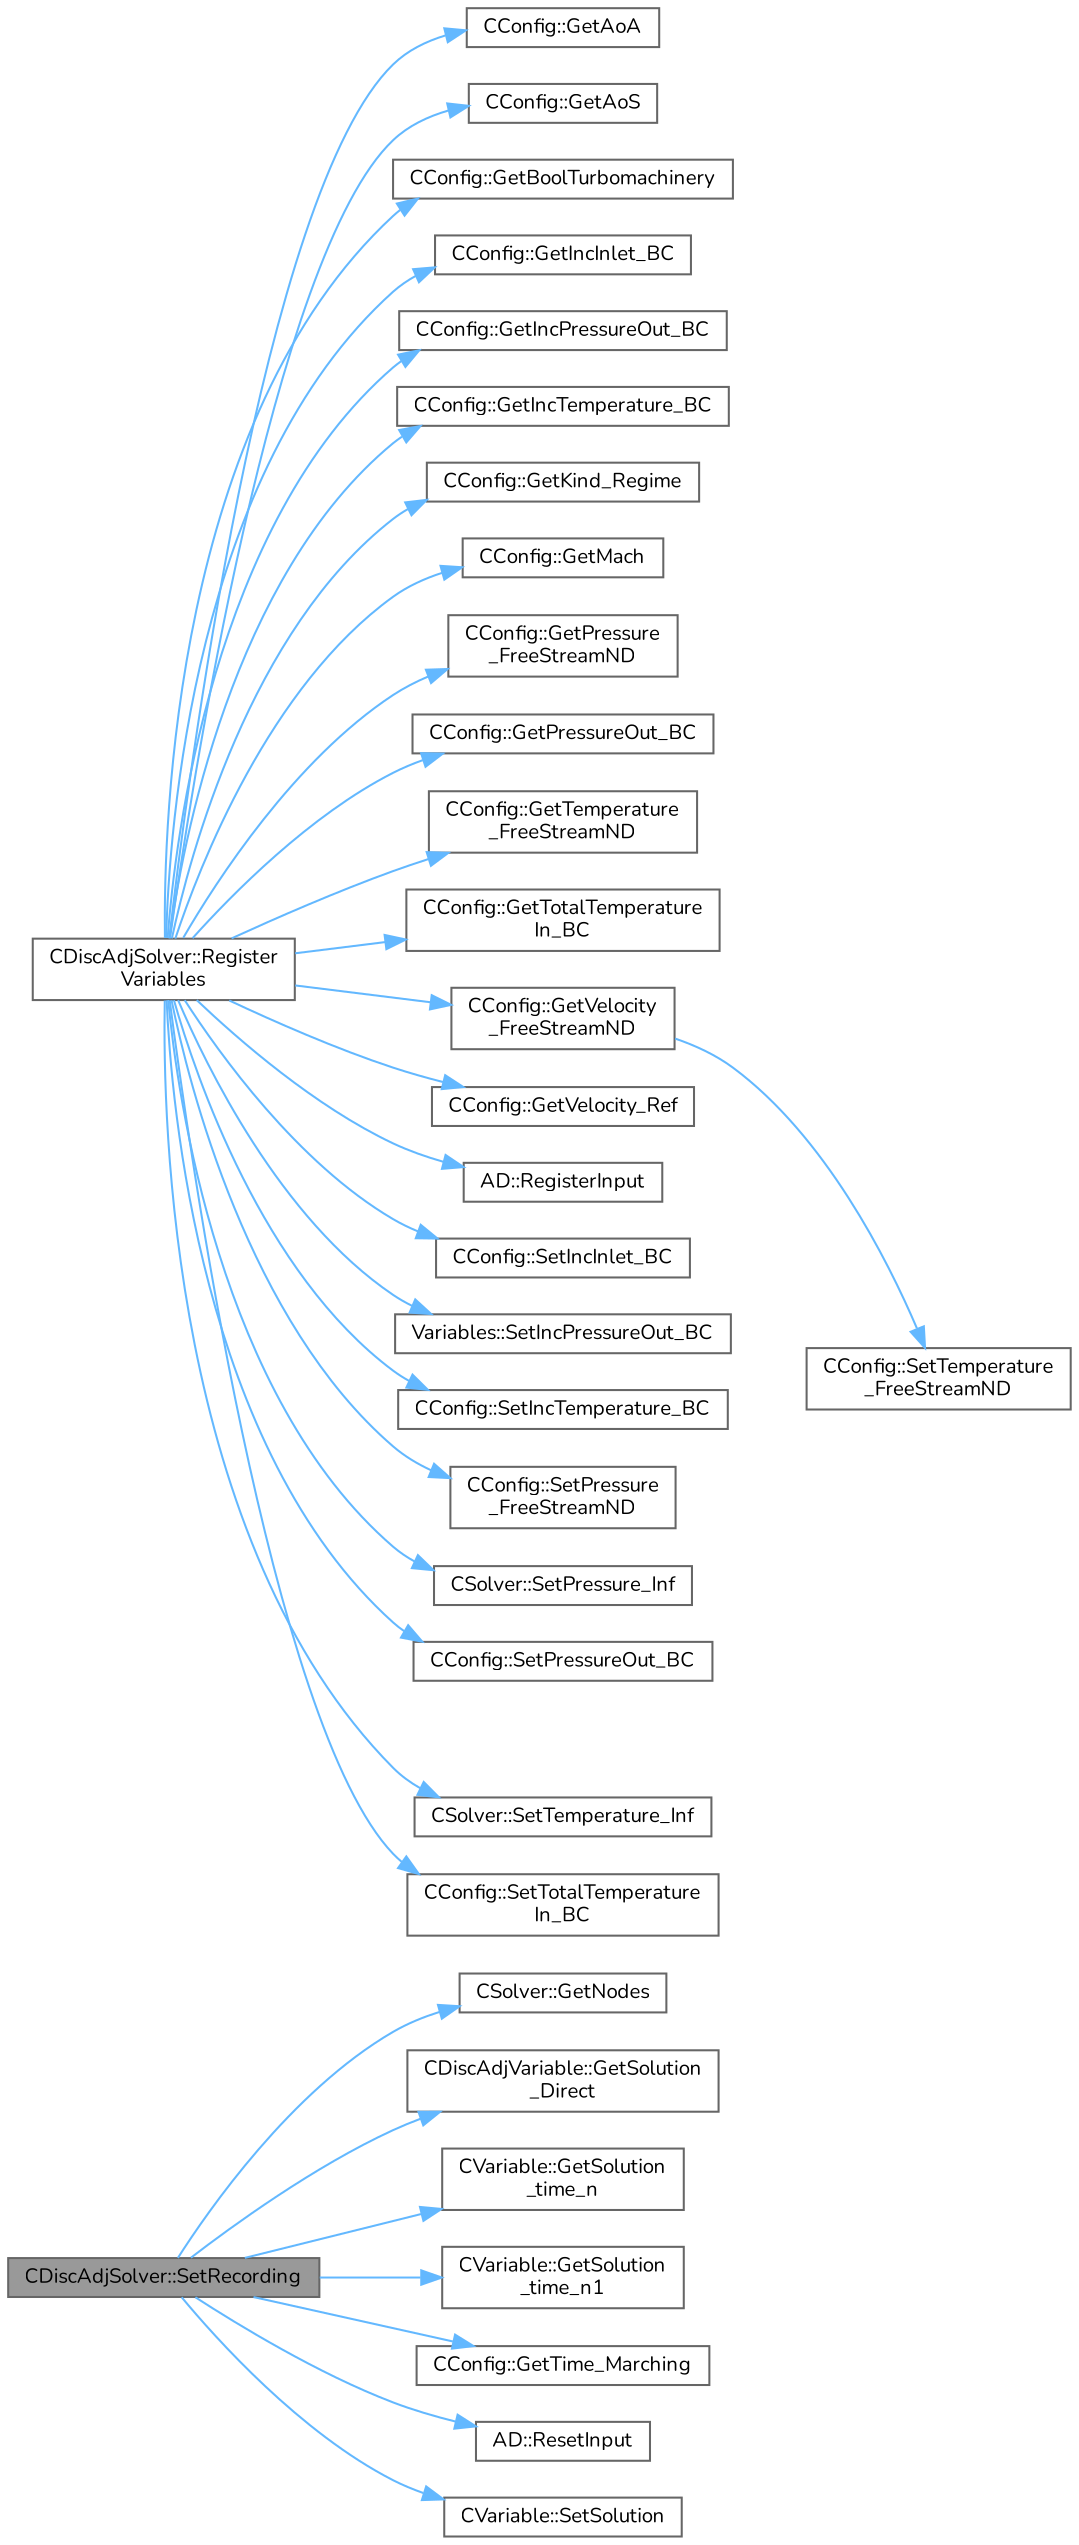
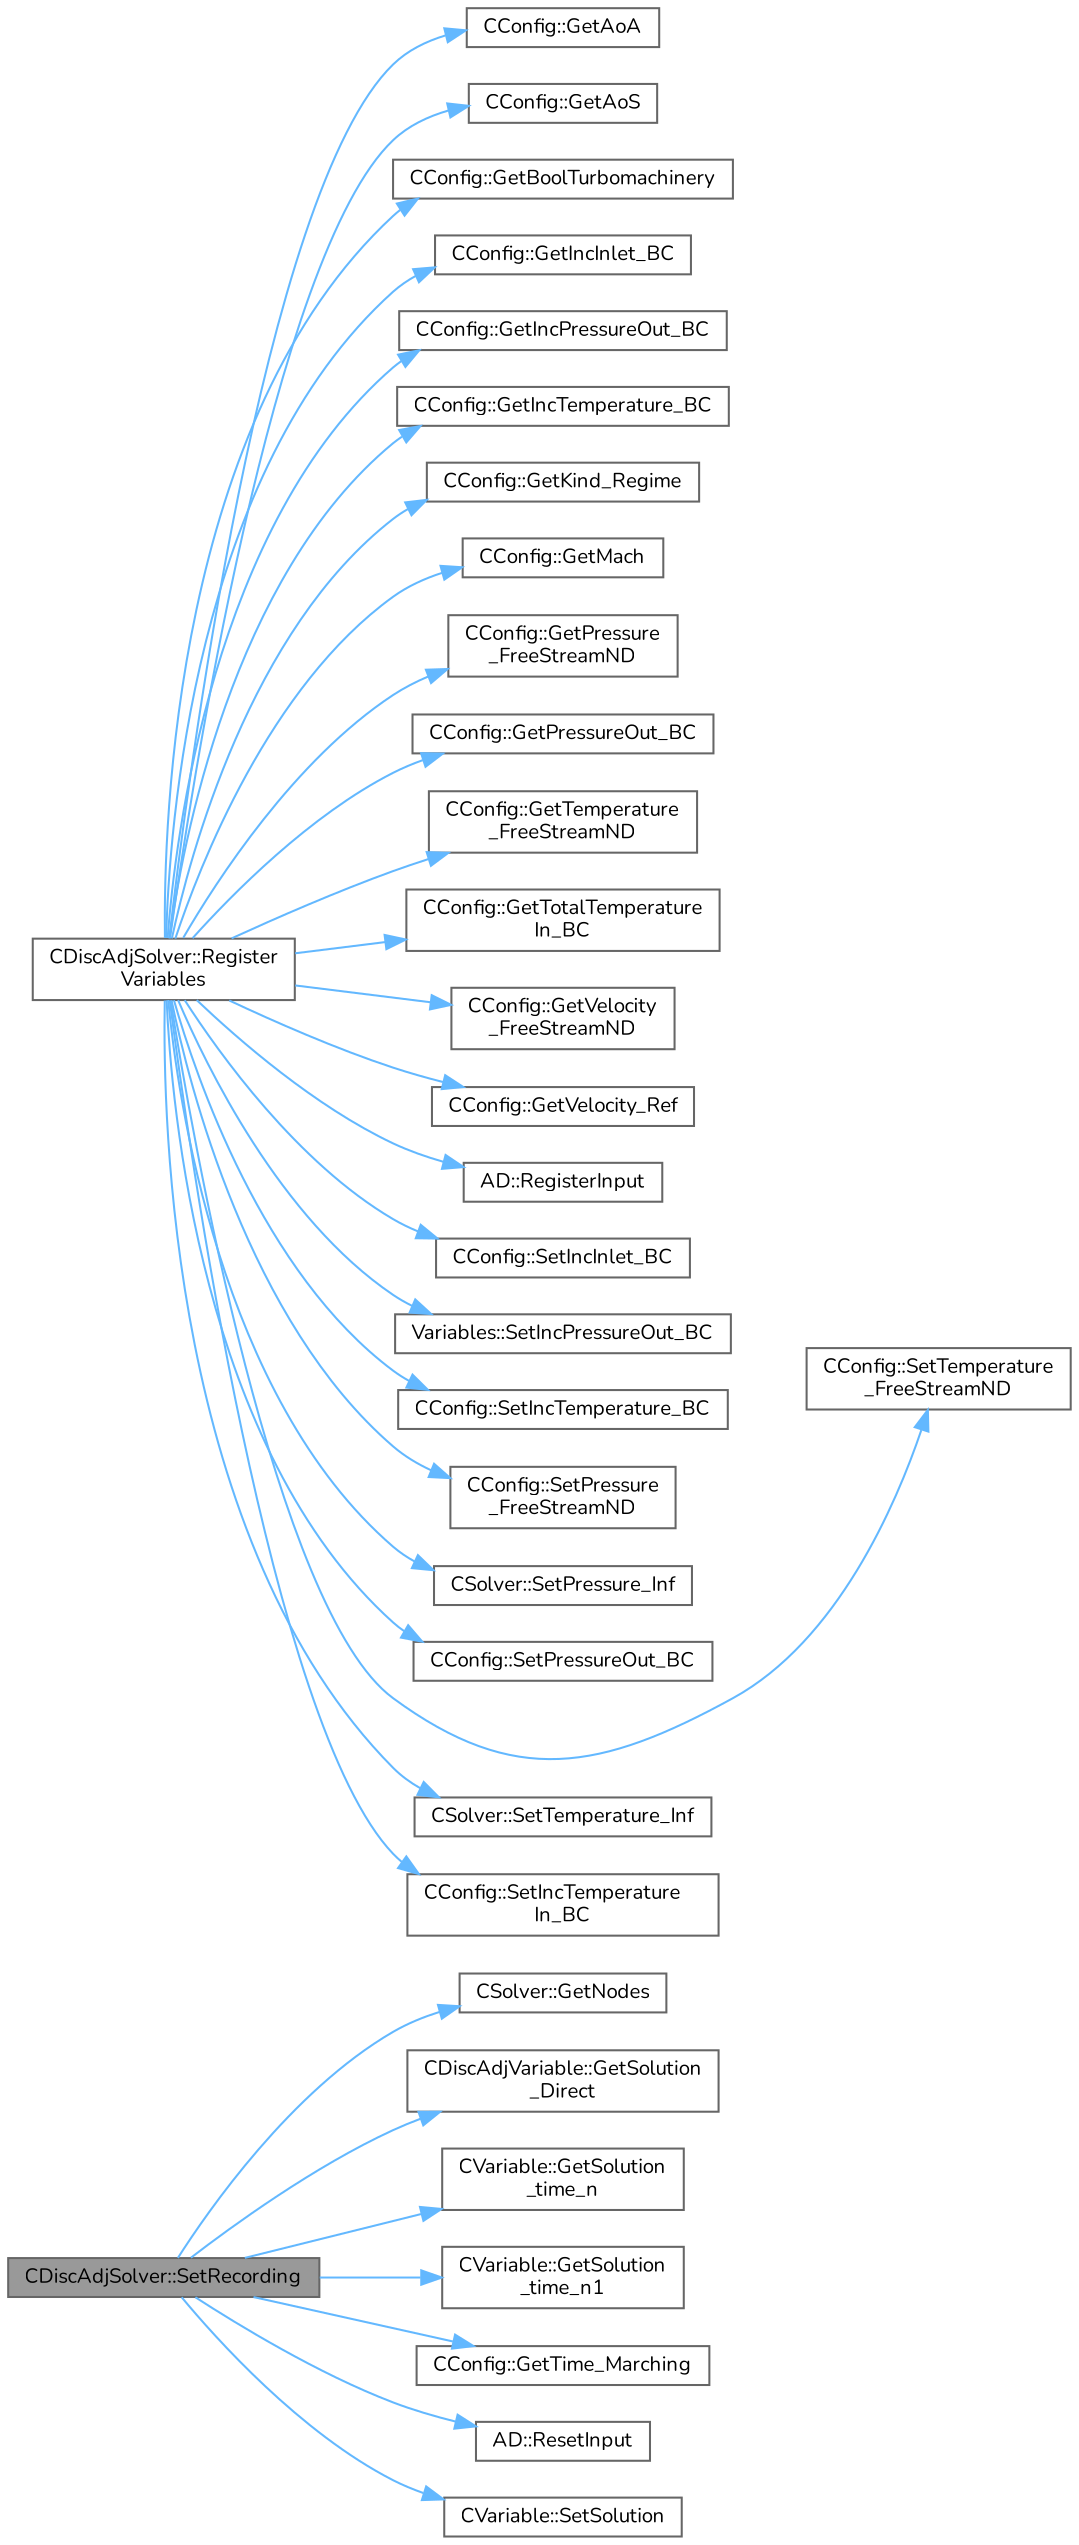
(822, 1160) -> (380, 1683)
(563, 1905) -> (563, 1905)
